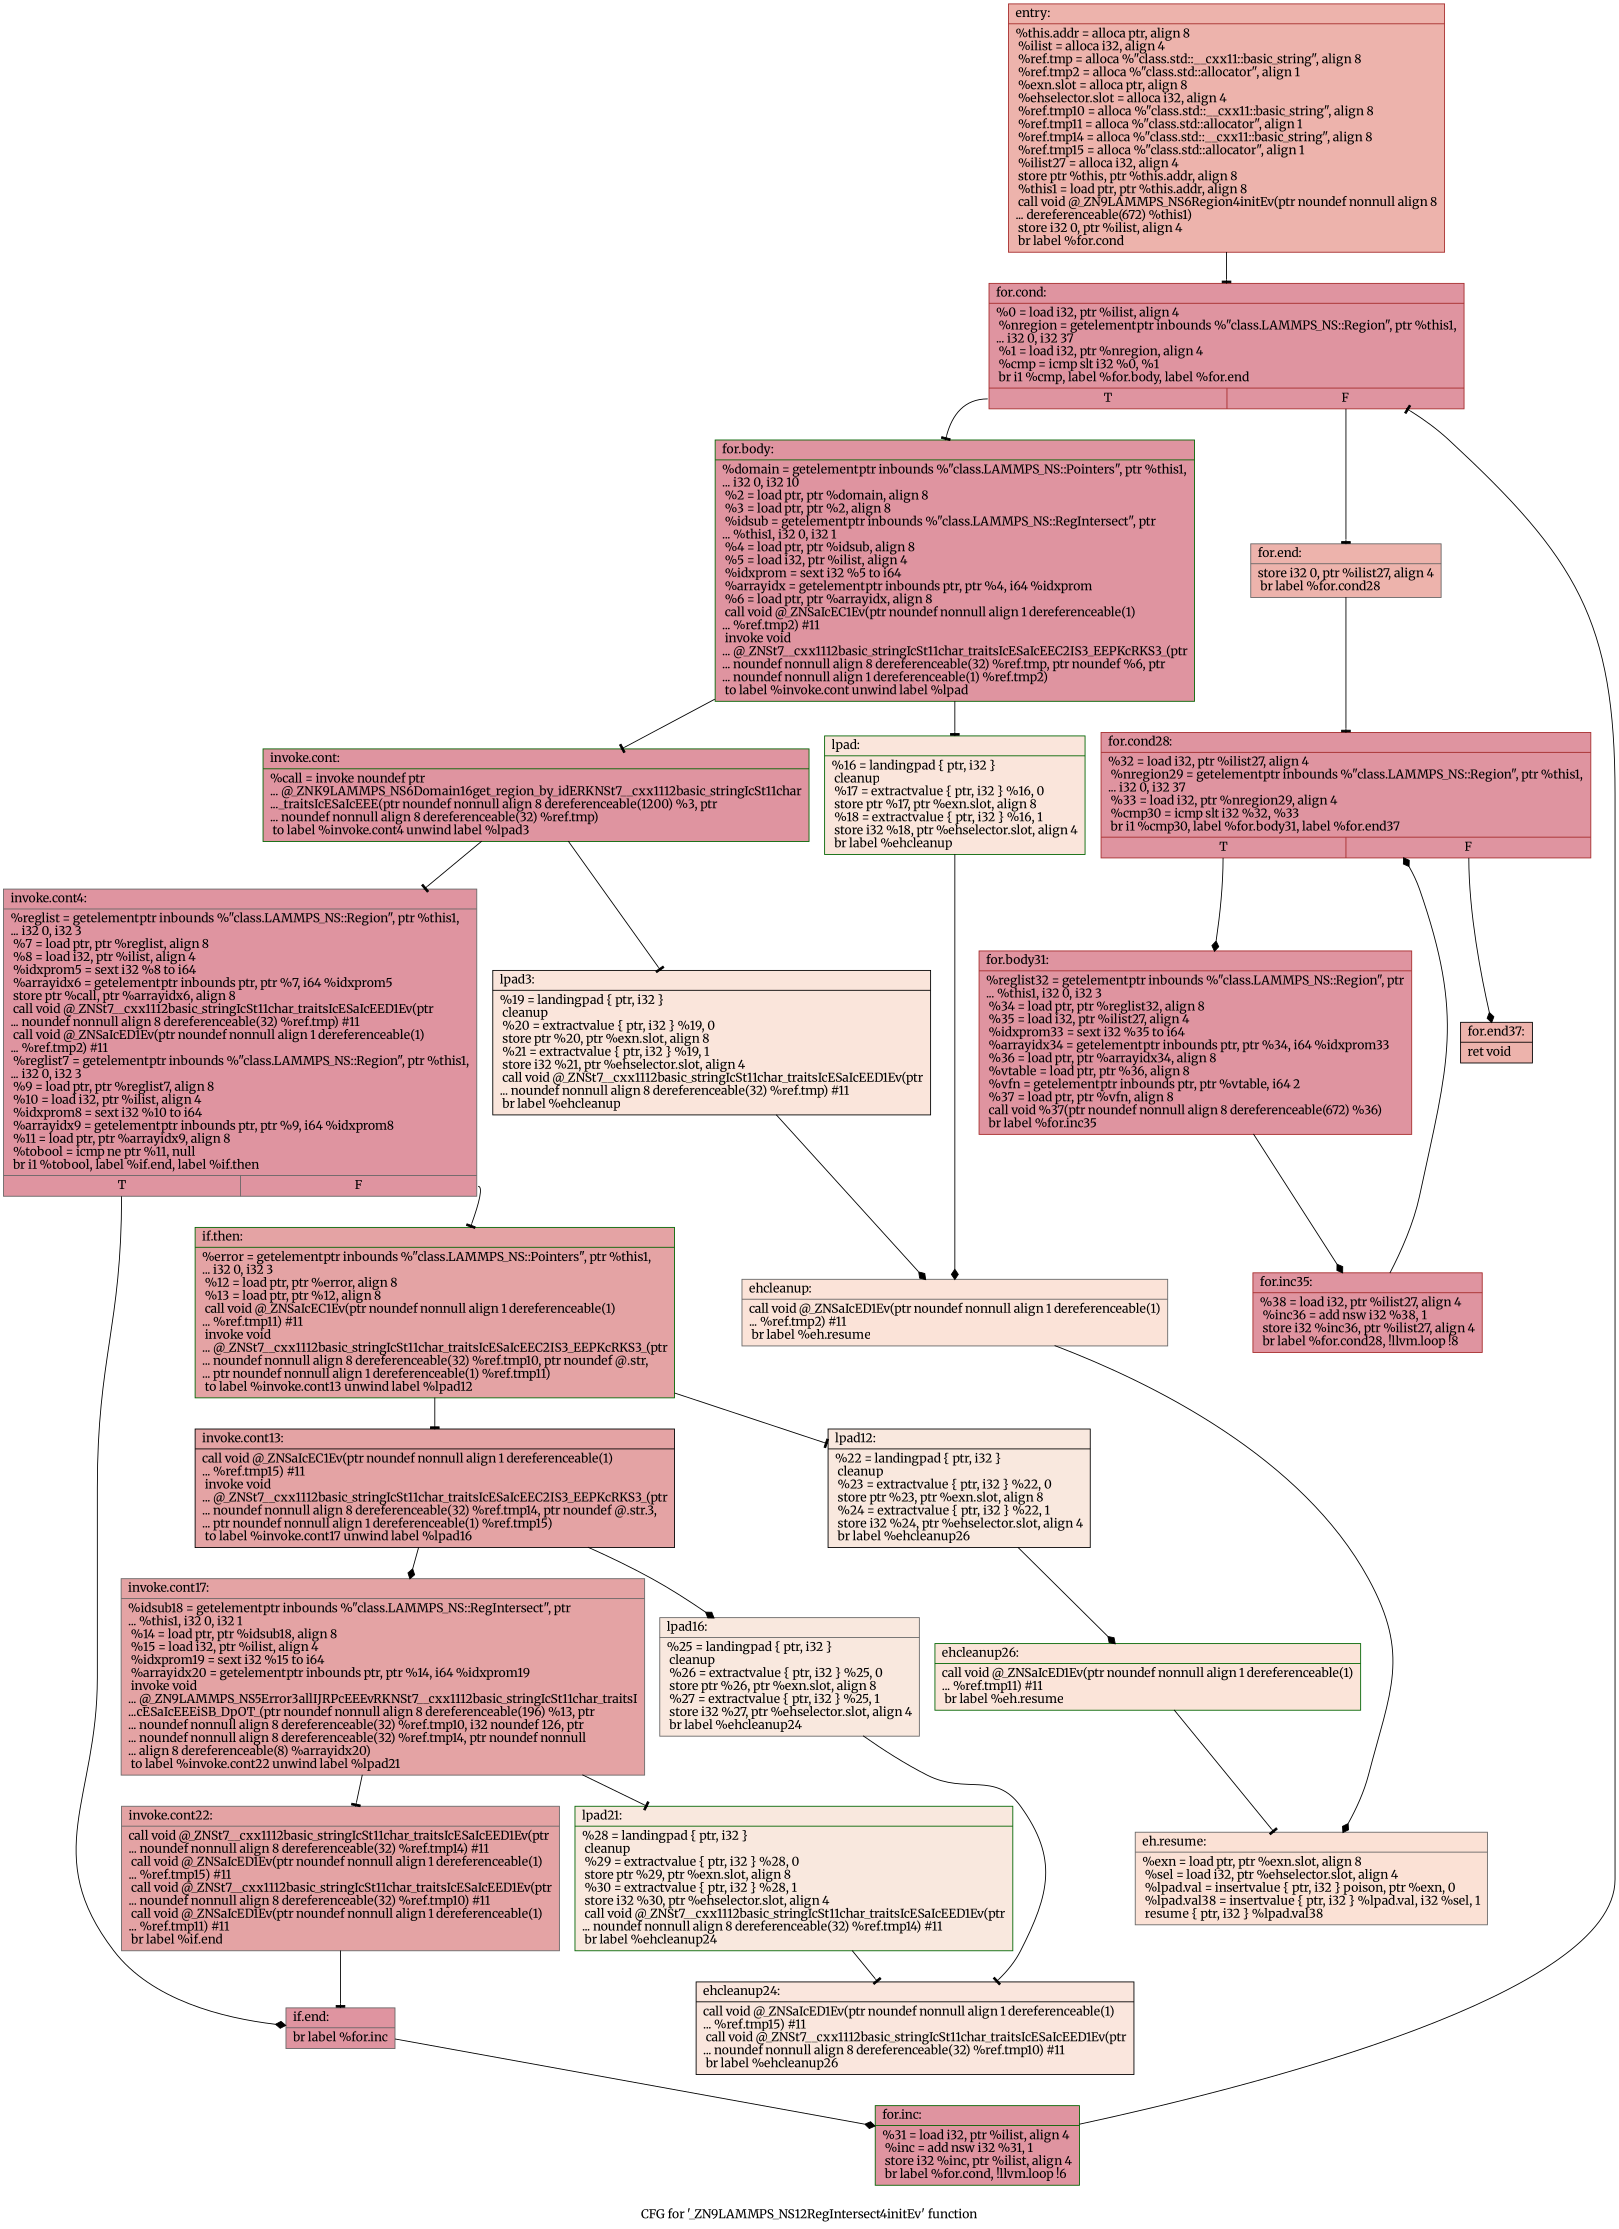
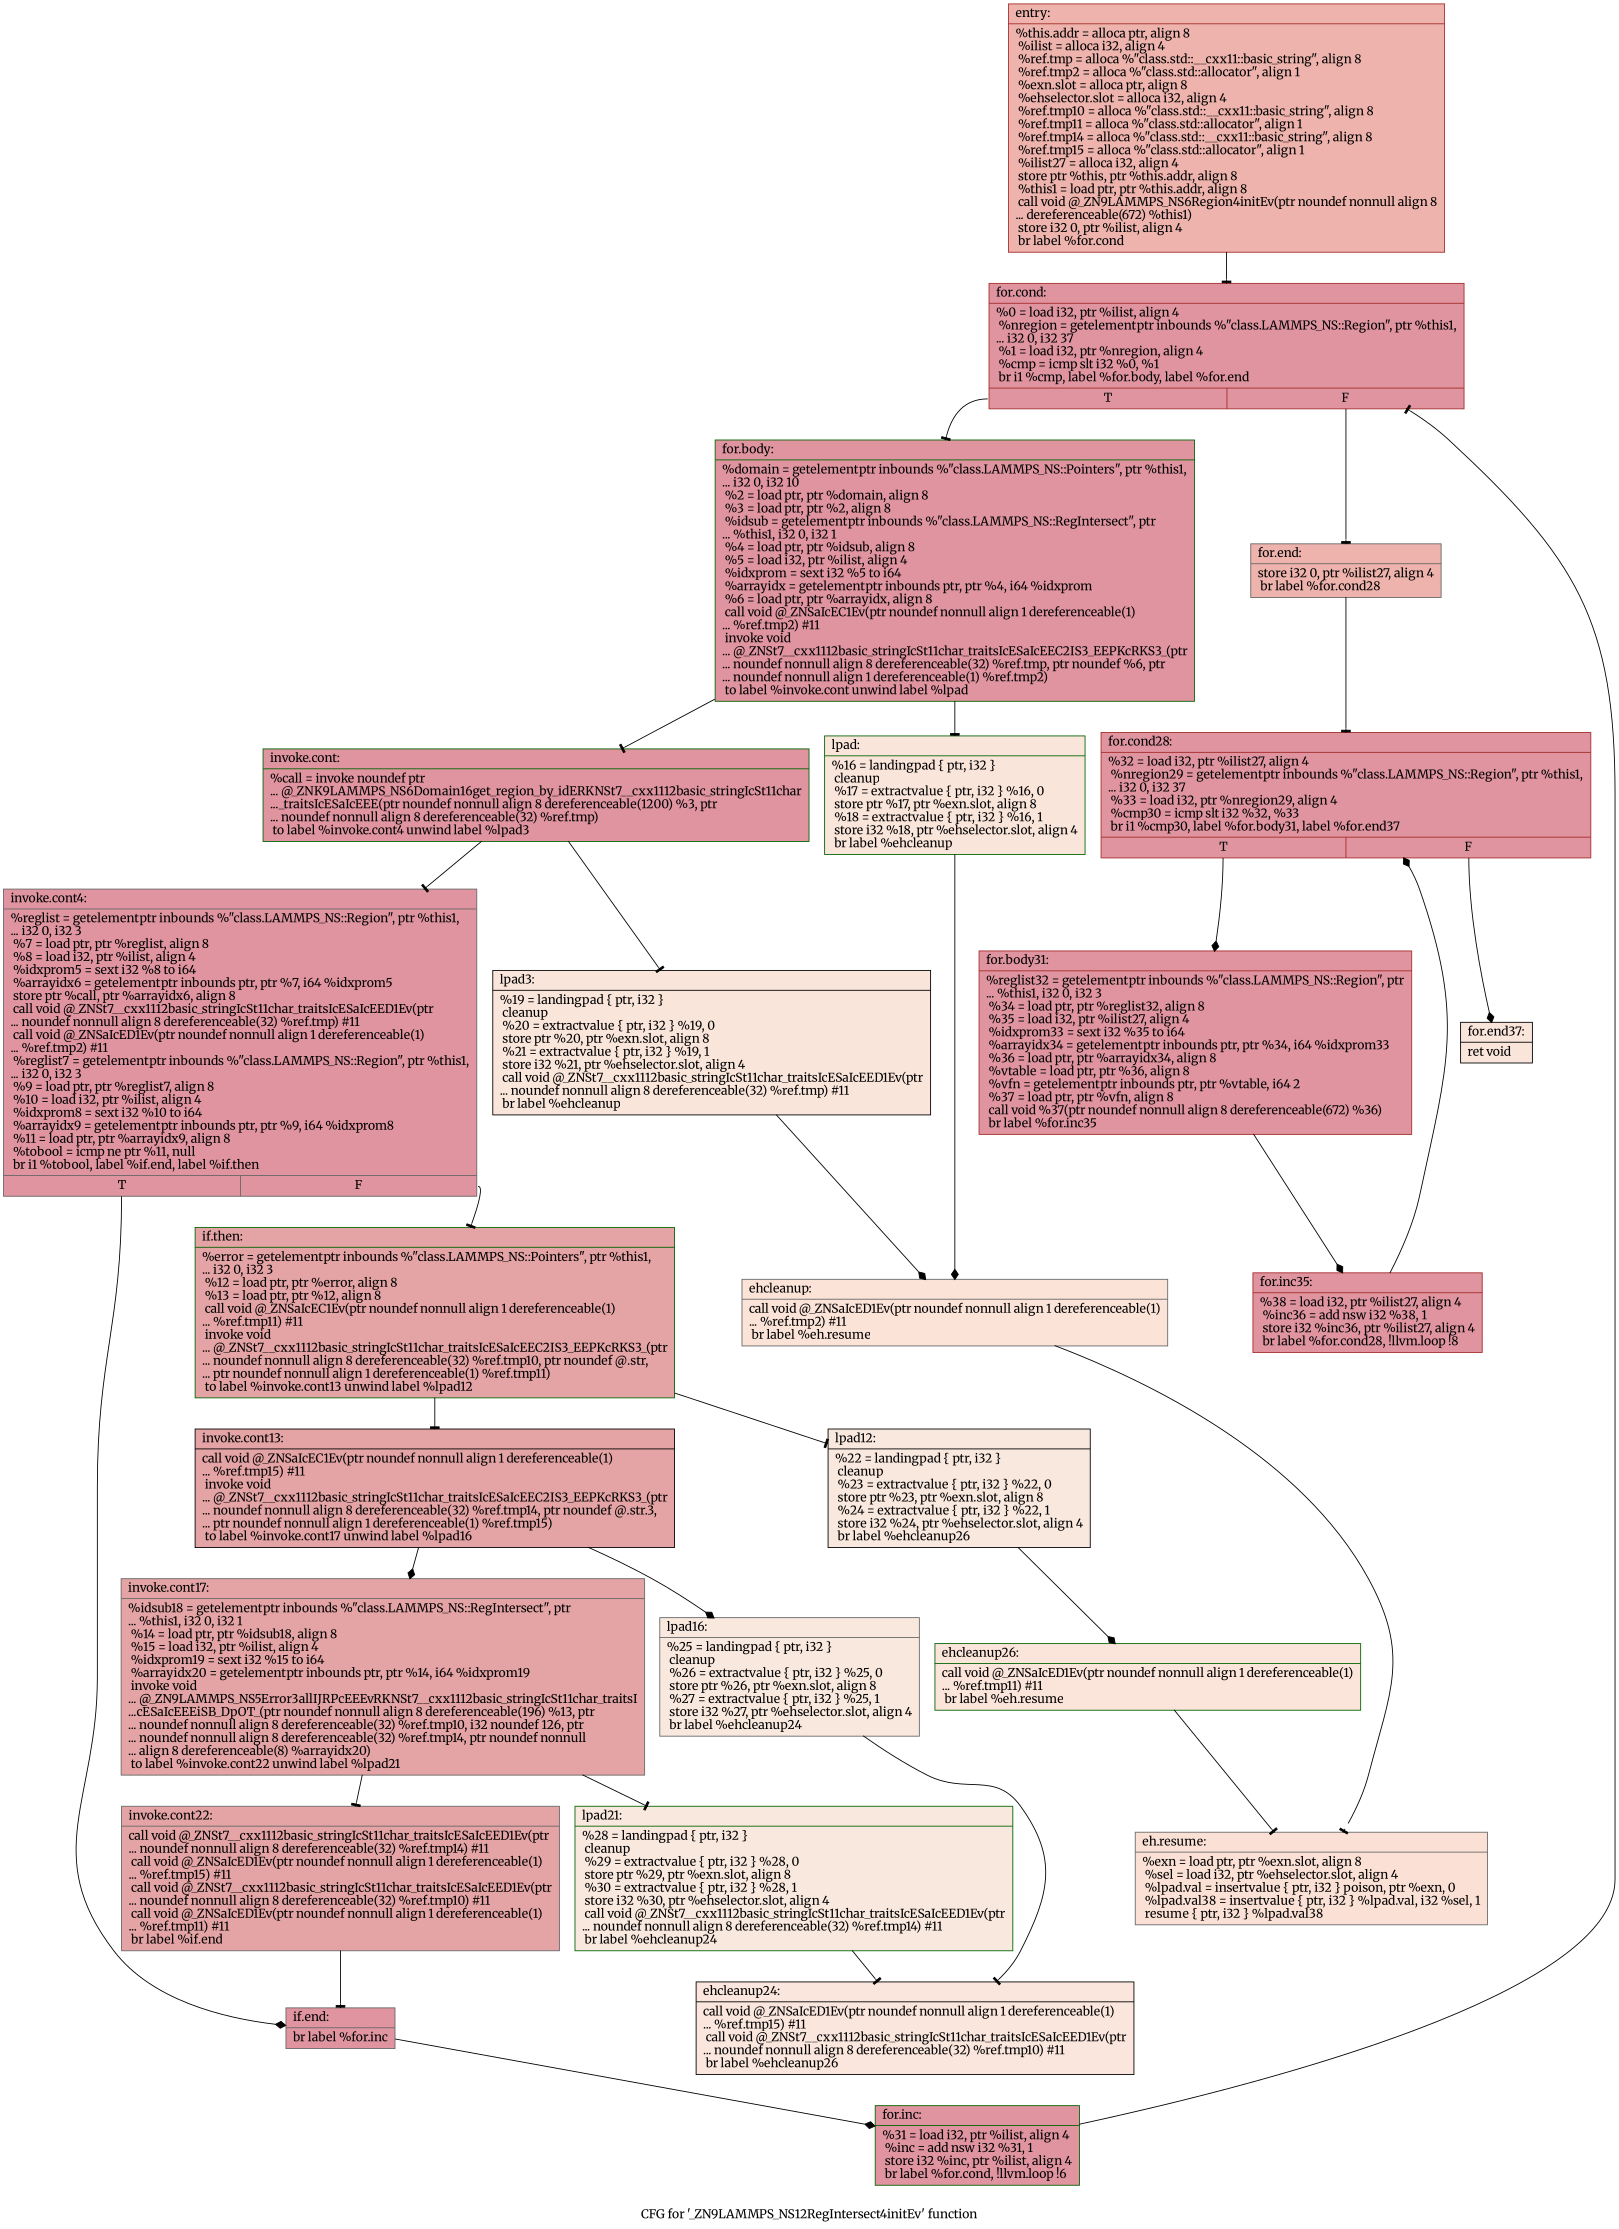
(1496, 1043) -> (1496, 1043)
(1327, 1521) -> (1327, 1521)
